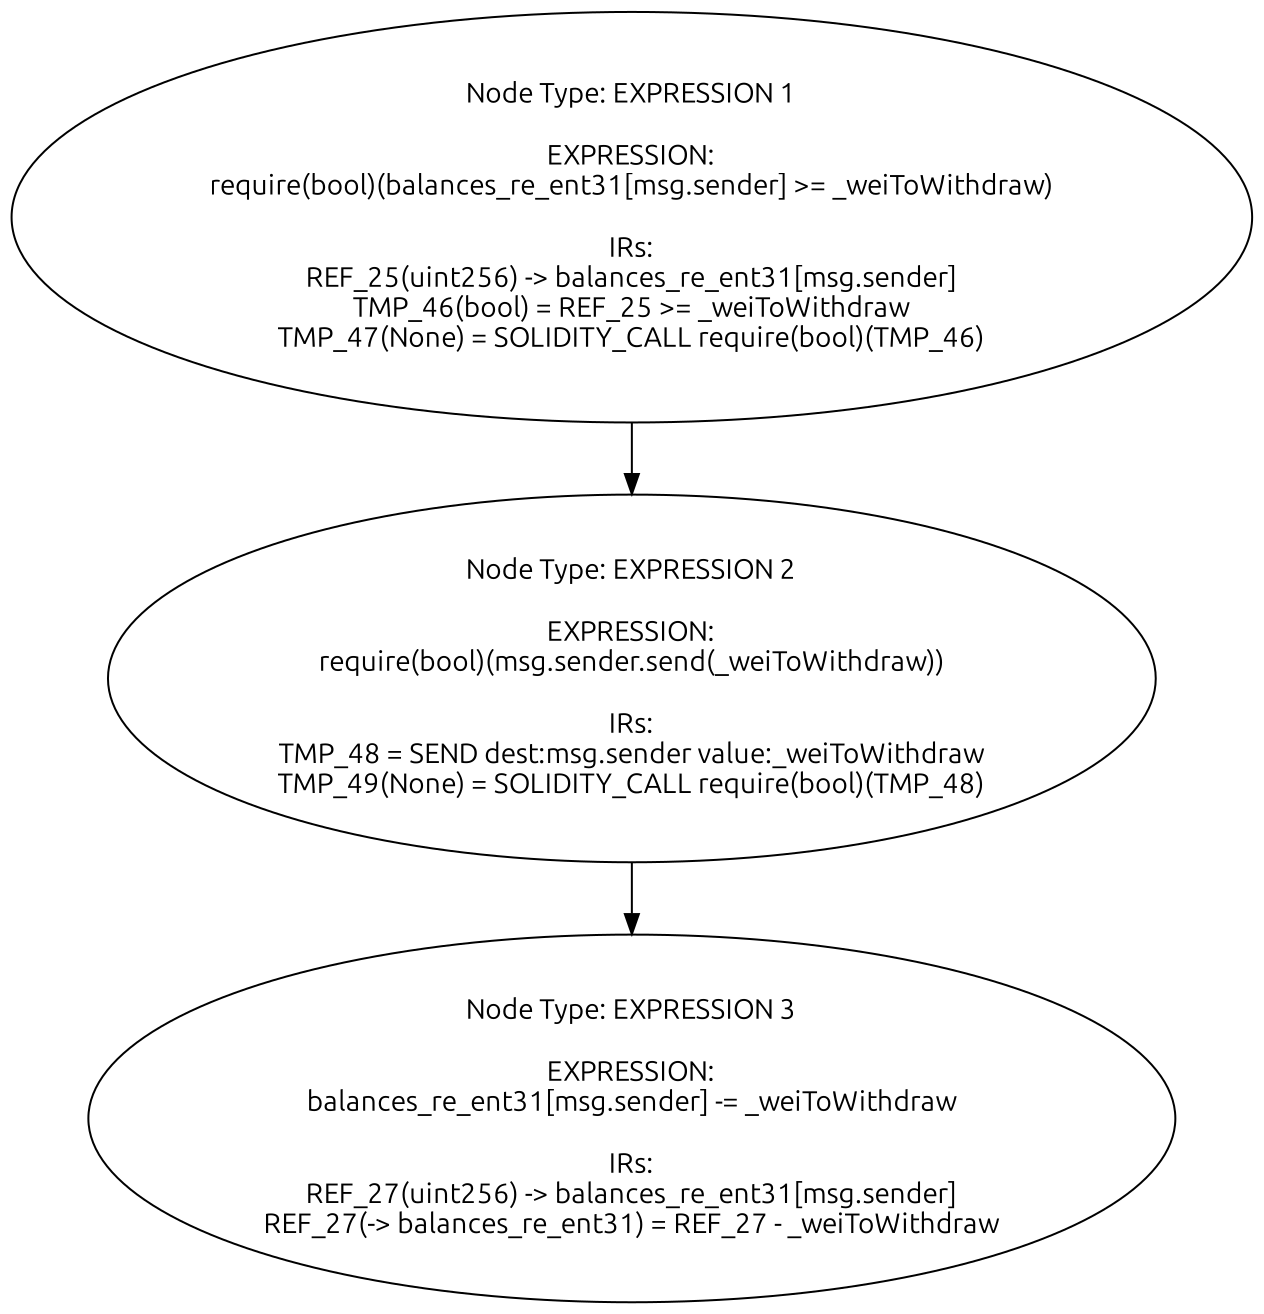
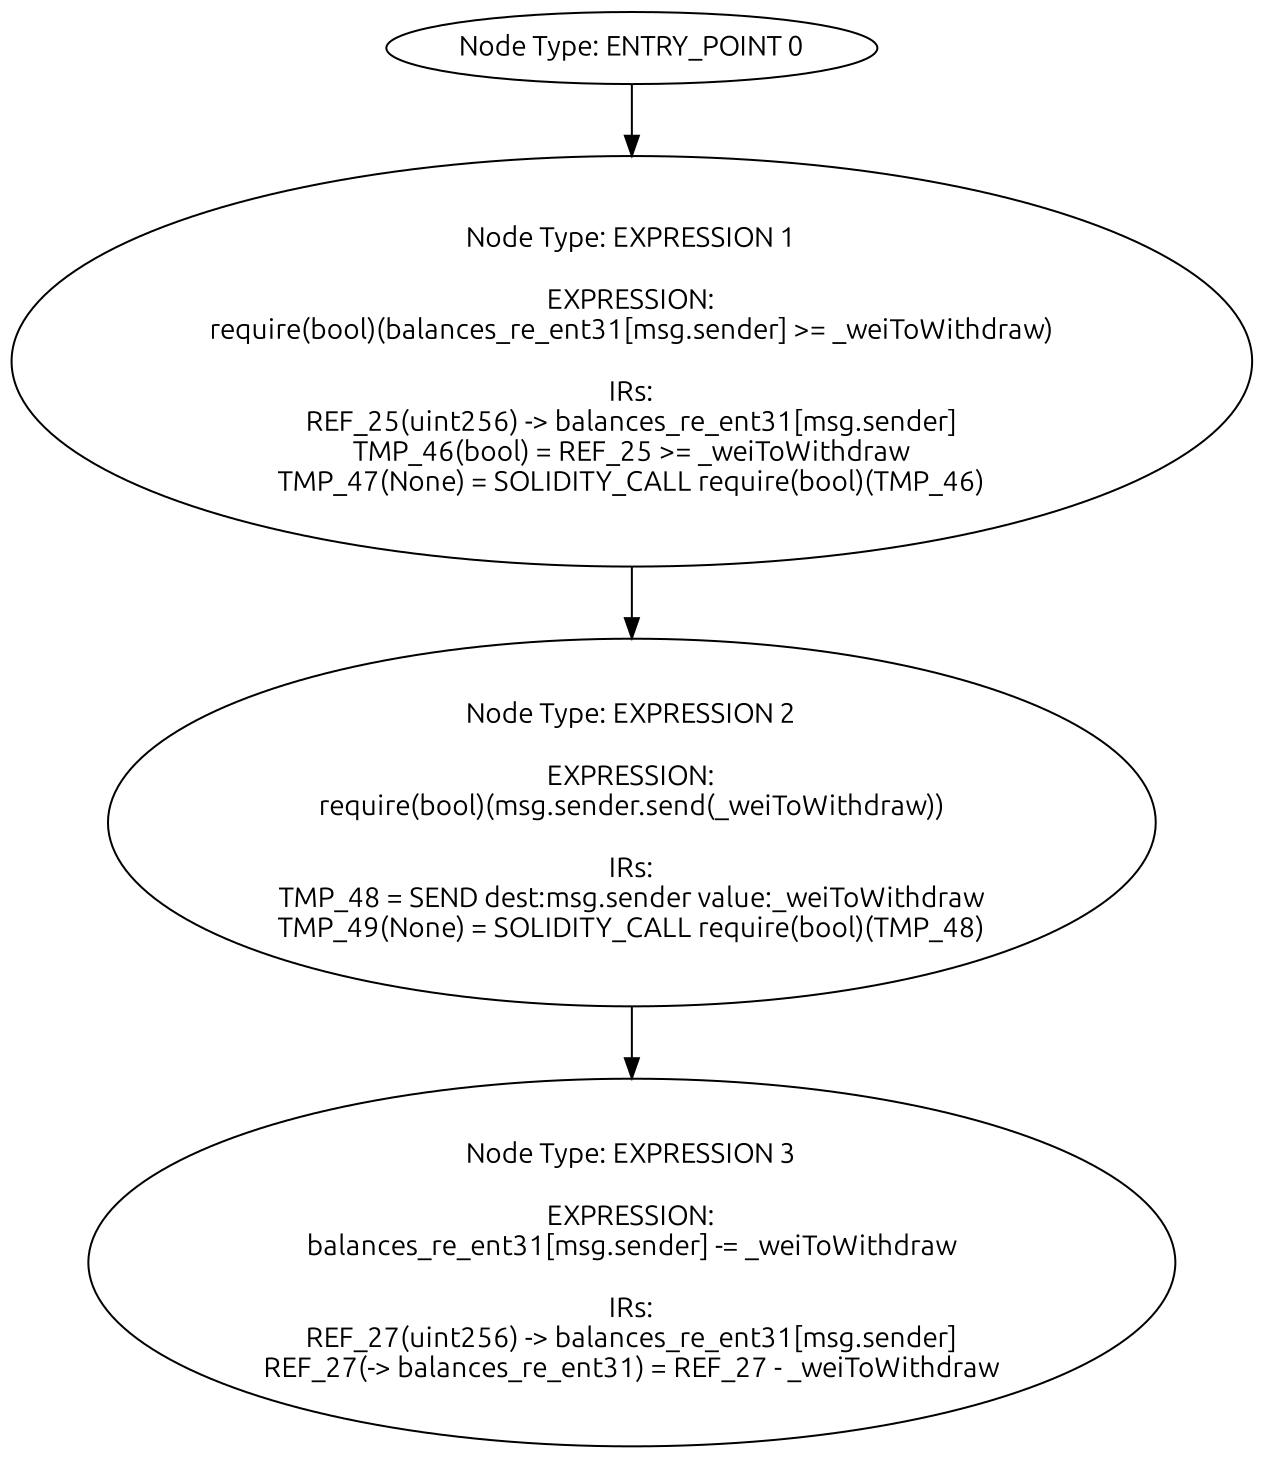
none -> (632, 48)
